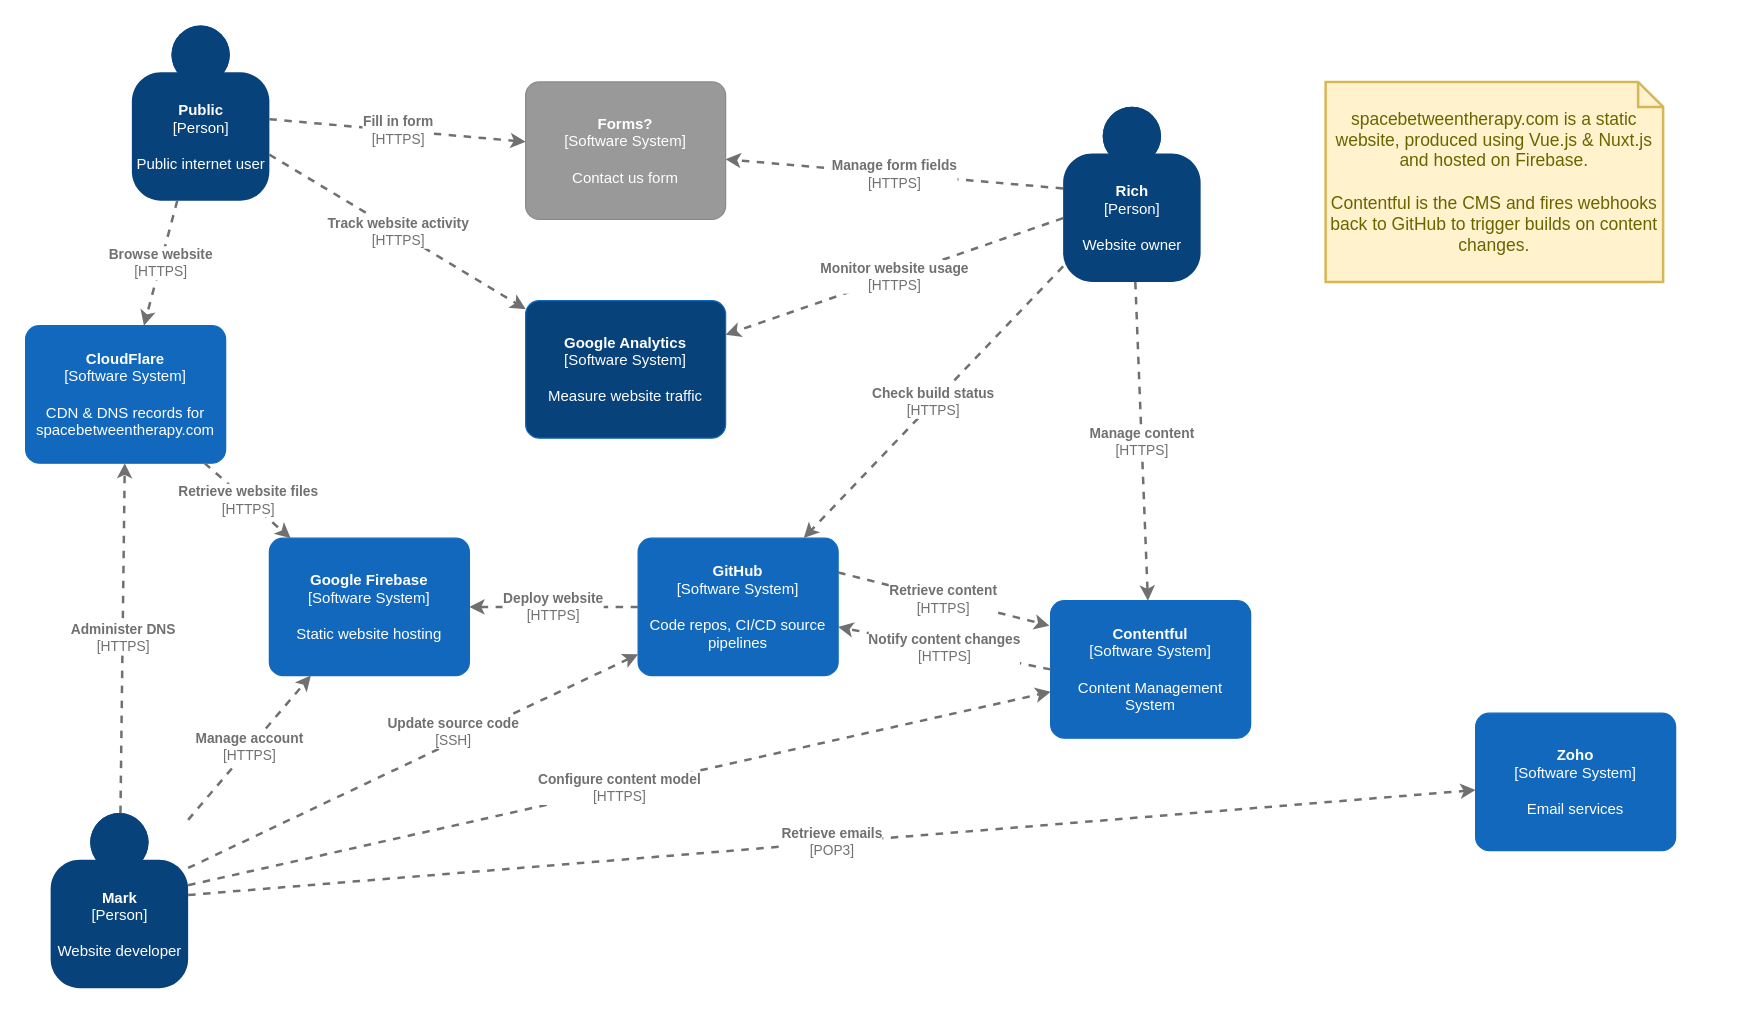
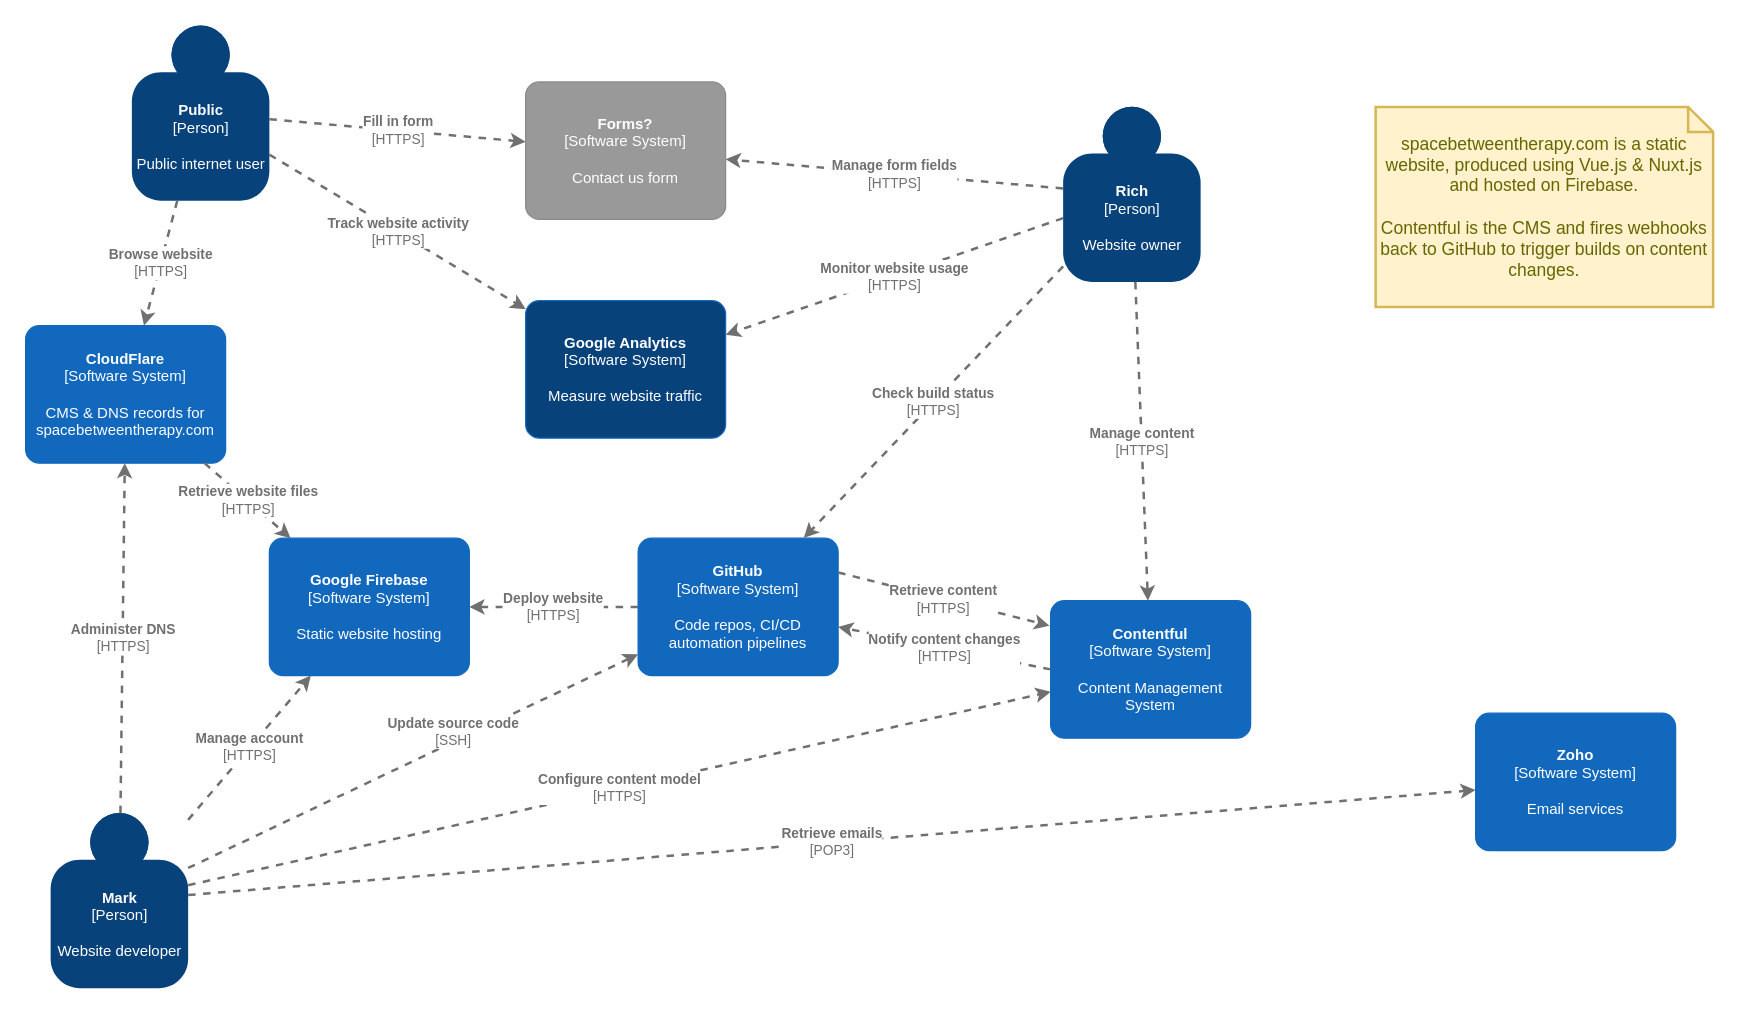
(1494, 182) -> (1544, 207)
(126, 394) -> (126, 394)
(738, 607) -> (738, 607)
